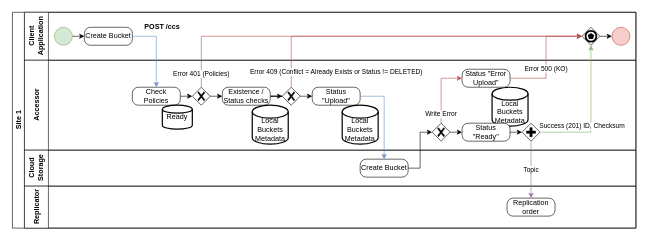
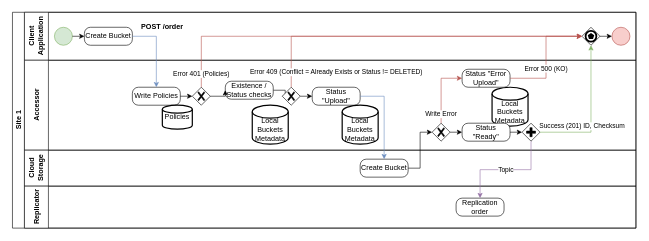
(162, 27) -> (162, 27)
(156, 96) -> (156, 96)
(246, 96) -> (249, 90)
(177, 117) -> (177, 117)
(531, 207) -> (480, 207)
